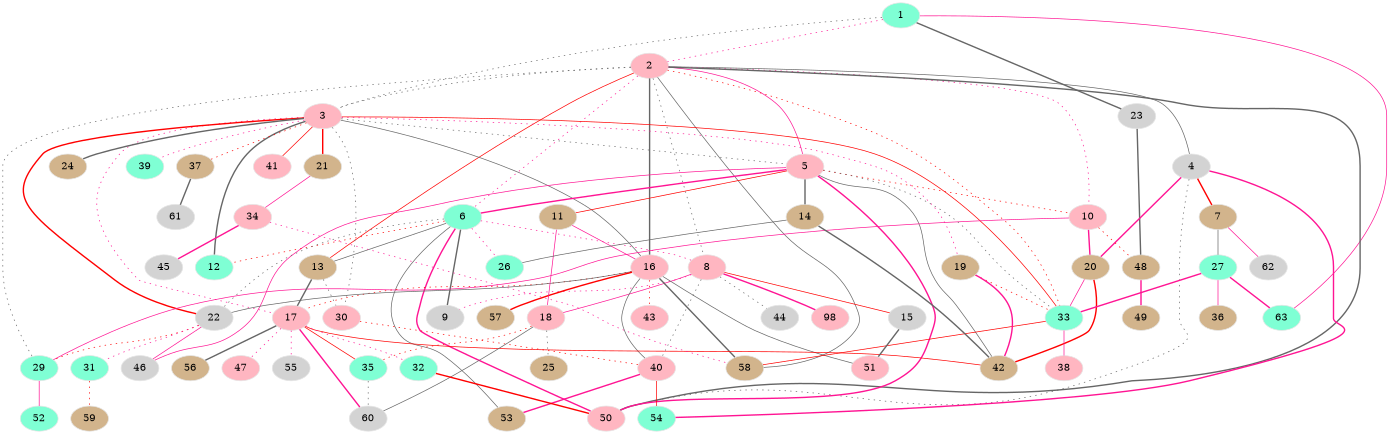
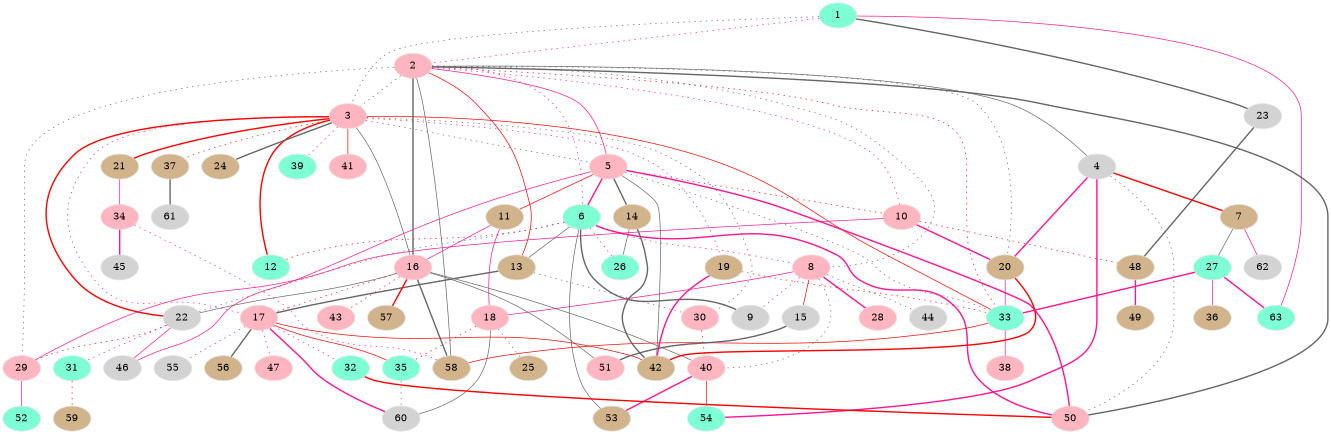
none -> (961, 97)
(236, 170) -> (265, 170)
(830, 318) -> (878, 318)
(39, 368) -> (22, 368)
